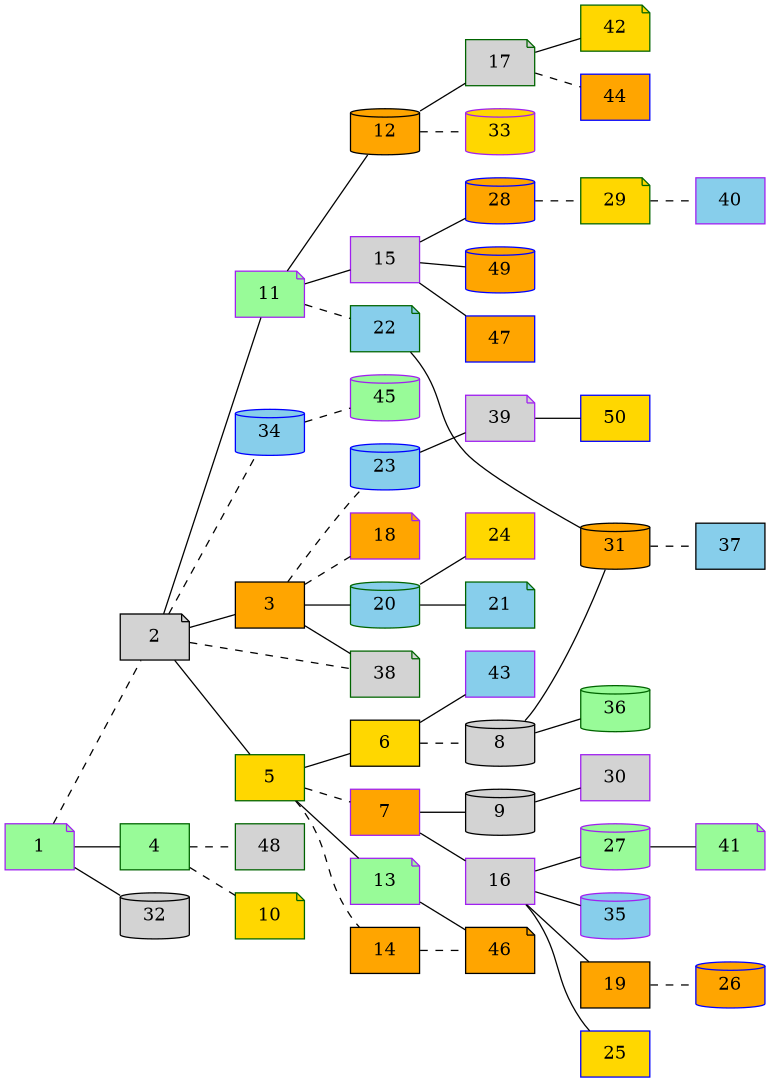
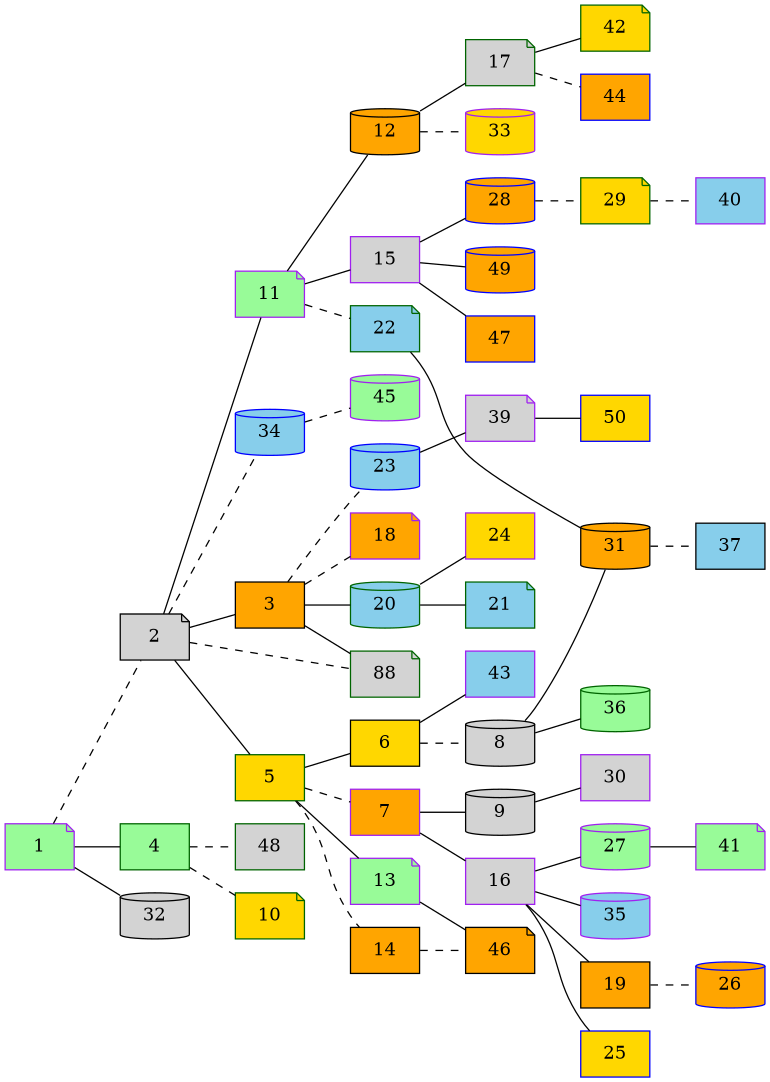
(385, 674) -> (385, 674)
